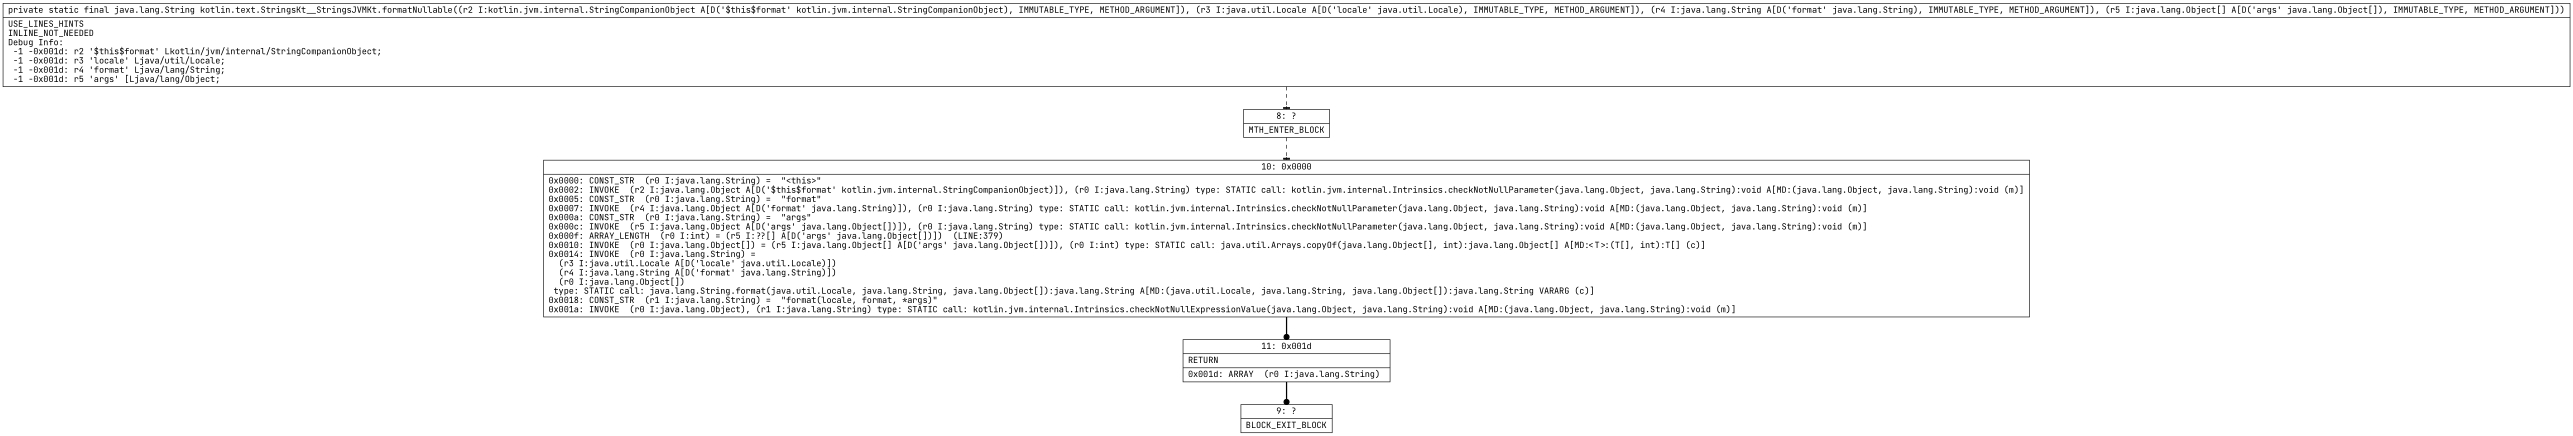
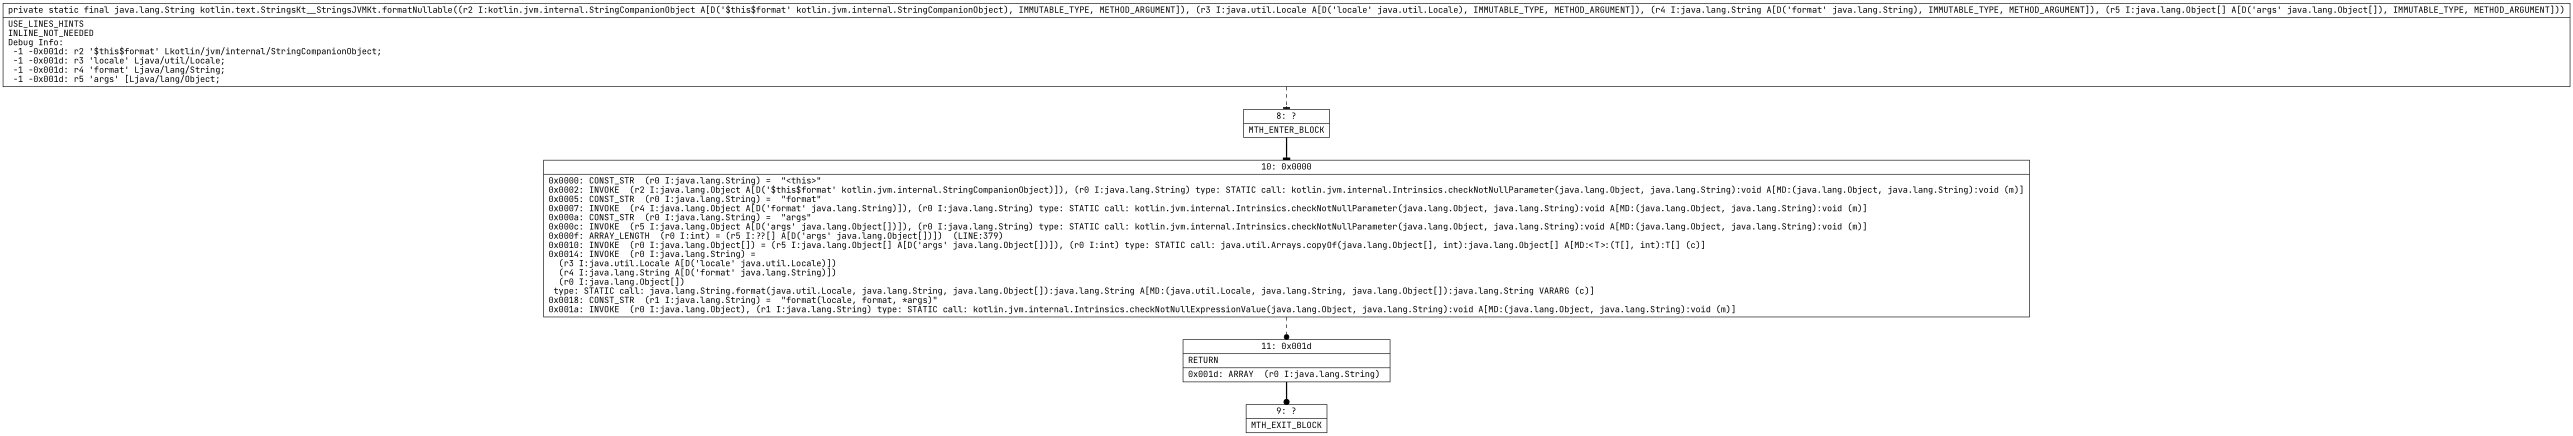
(1287, 147) -> (1287, 147)
(1287, 326) -> (1287, 326)
(1287, 425) -> (1287, 425)
